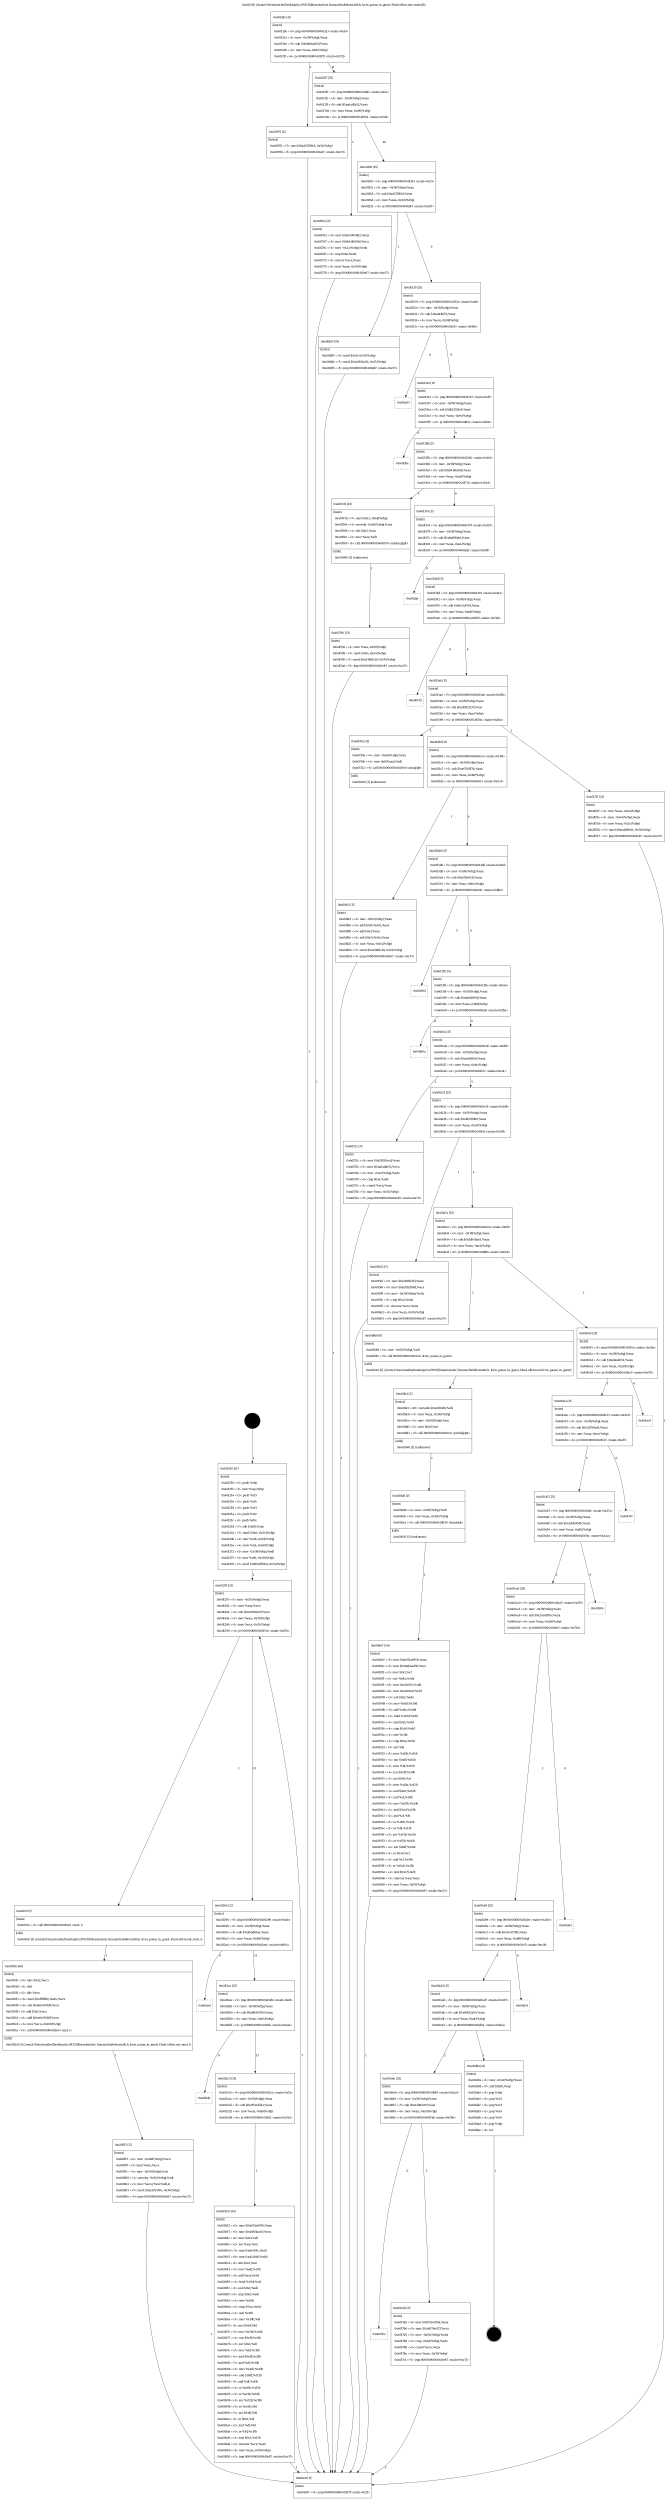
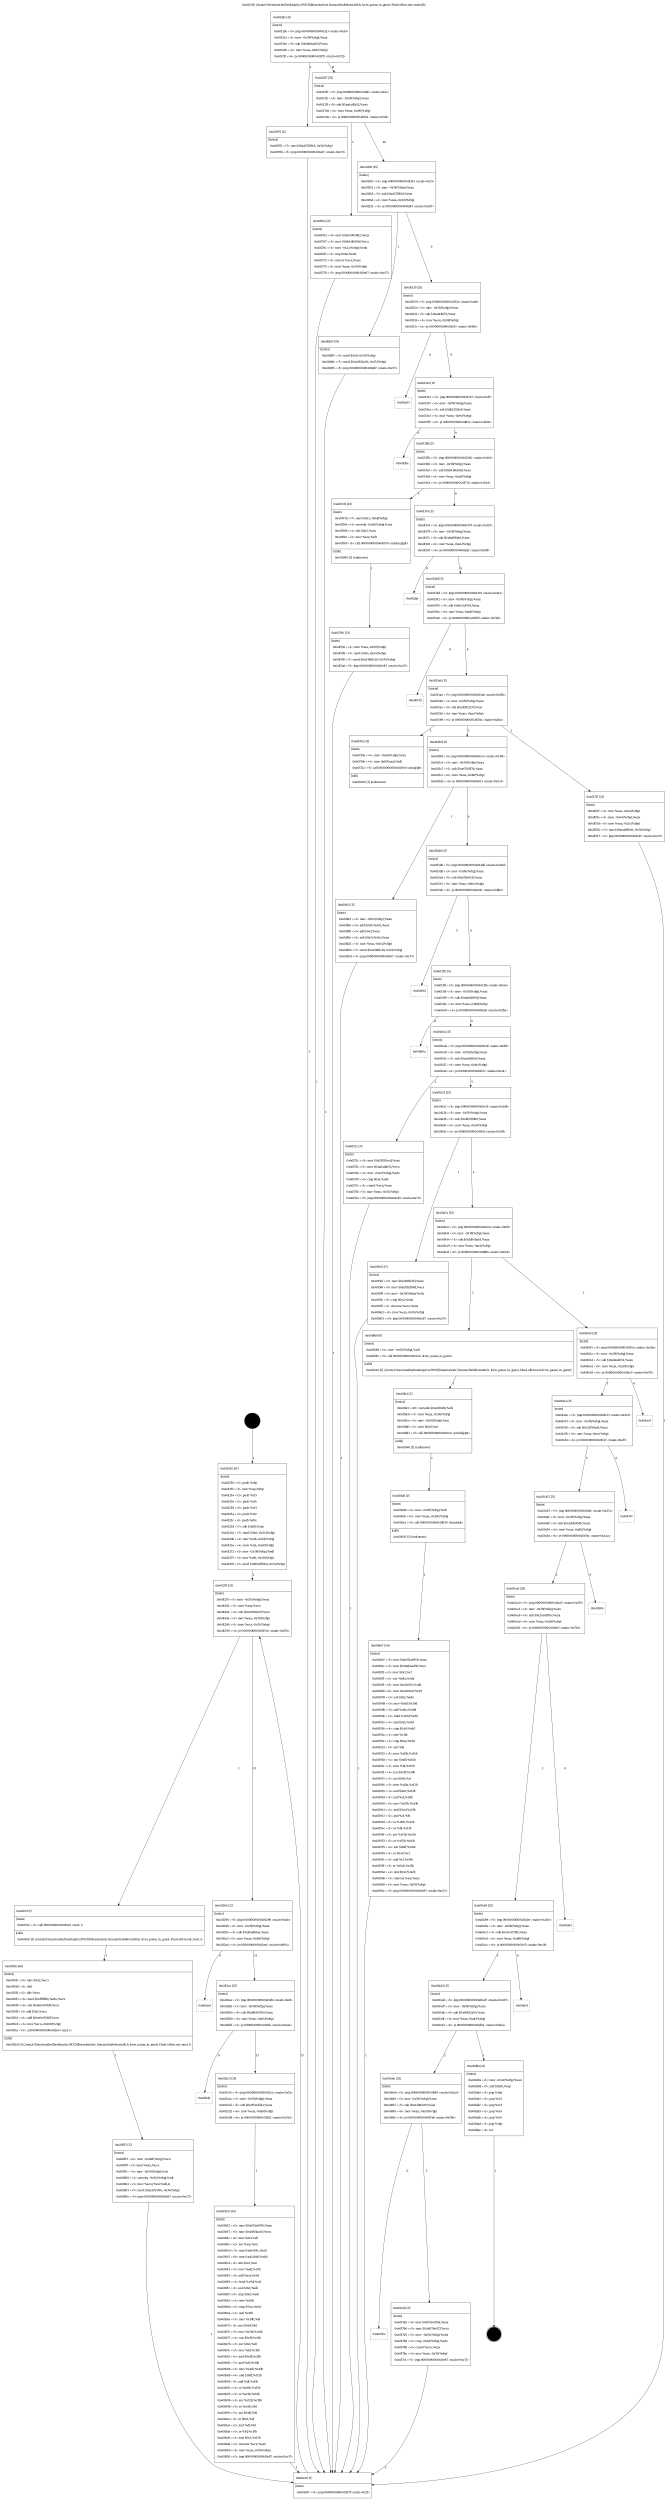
(302, 2056) -> (302, 2056)
